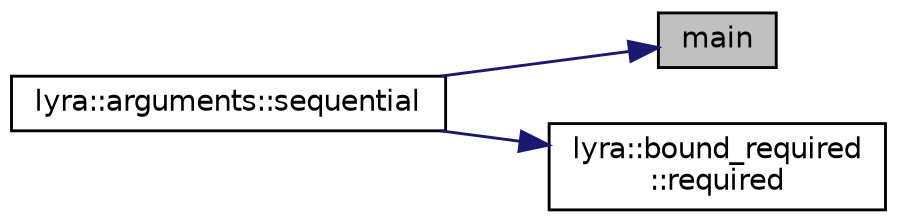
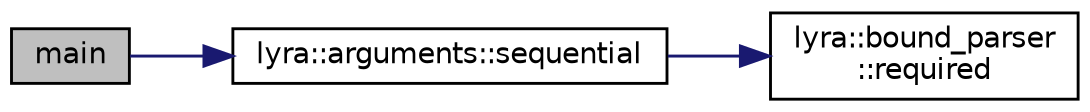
(535, 64) -> (167, 56)
(717, 167) -> (924, 56)
